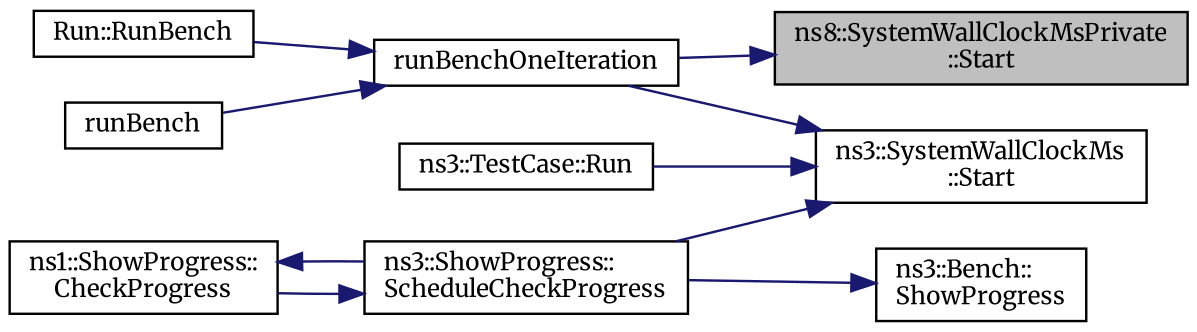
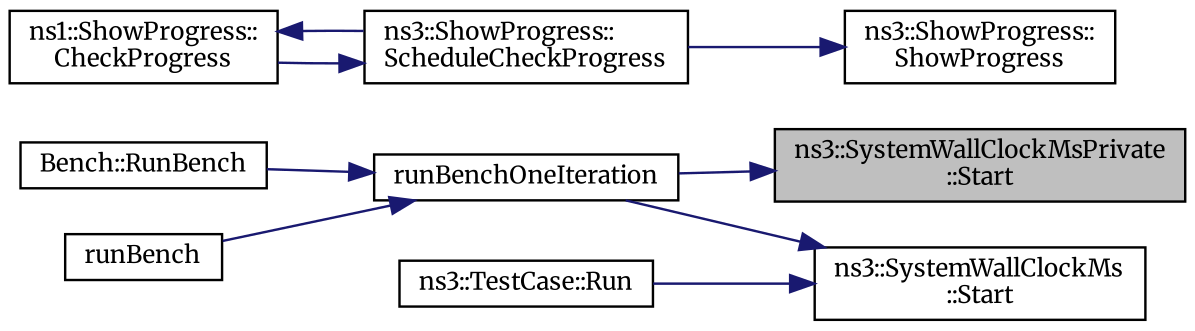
(144, 34) -> (144, 165)
(981, 48) -> (980, 165)
(742, 225) -> none
(981, 285) -> (980, 47)
